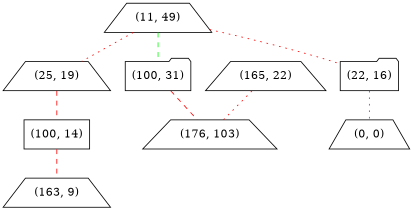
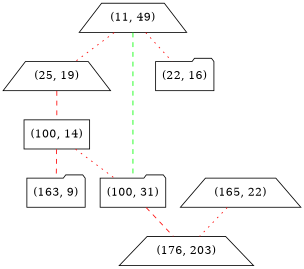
(210, 134) -> (186, 251)
(369, 134) -> none
none -> (95, 164)
(57, 193) -> (56, 193)
